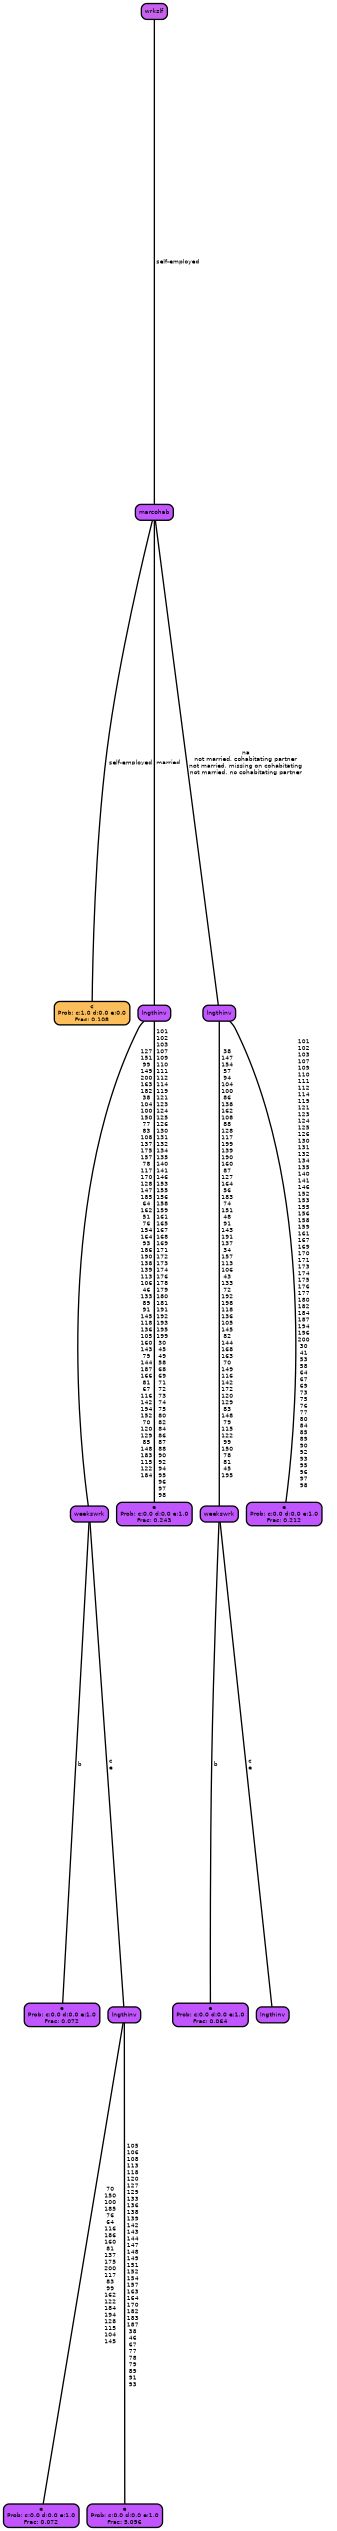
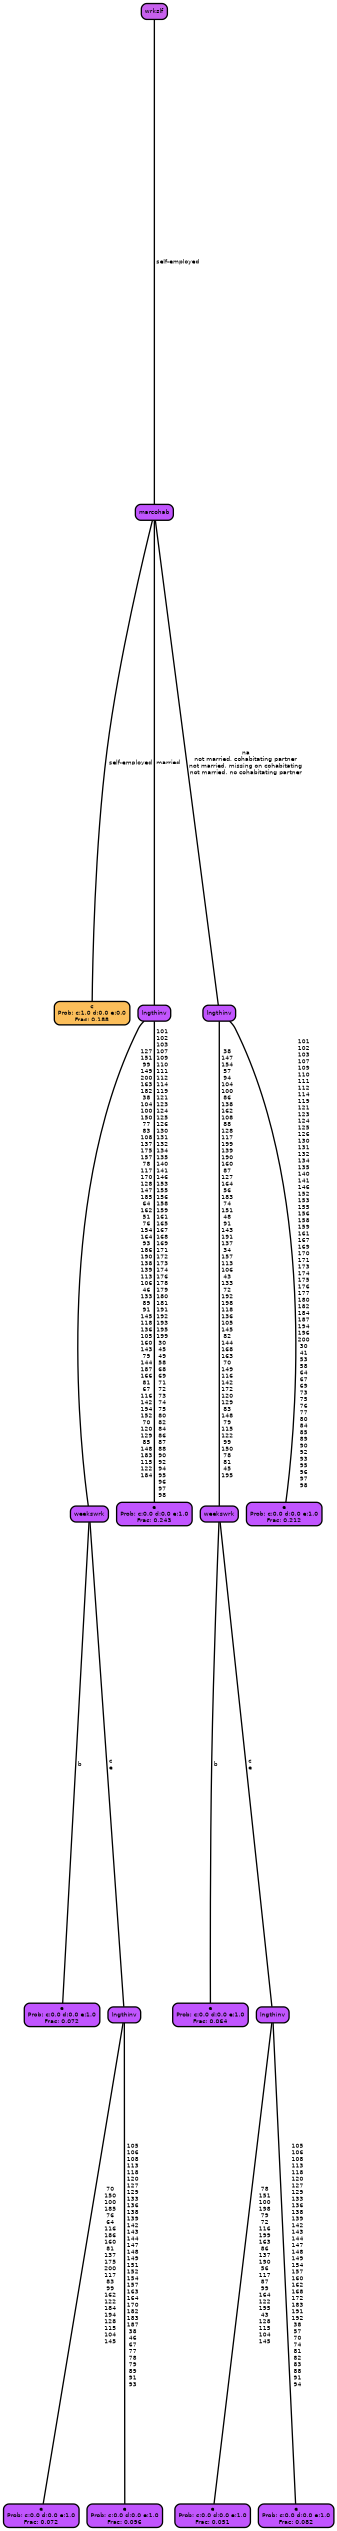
(92, 1013) -> (92, 1013)
(125, 2516) -> (125, 2516)
none -> (213, 2516)
none -> (296, 2516)
